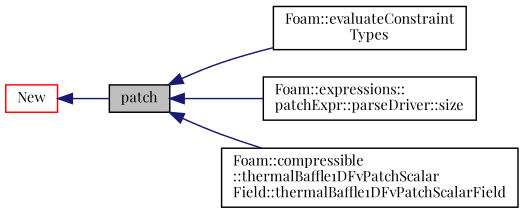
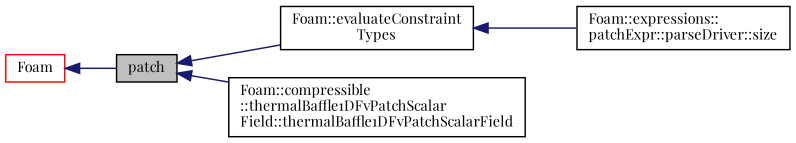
(32, 99) -> (35, 68)
(224, 99) -> (532, 28)
